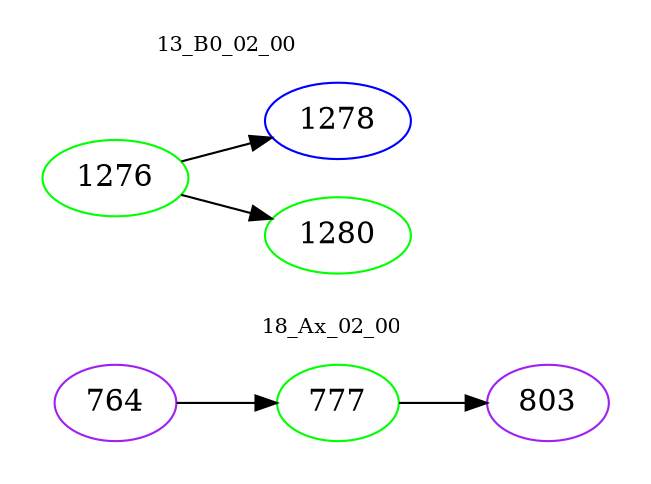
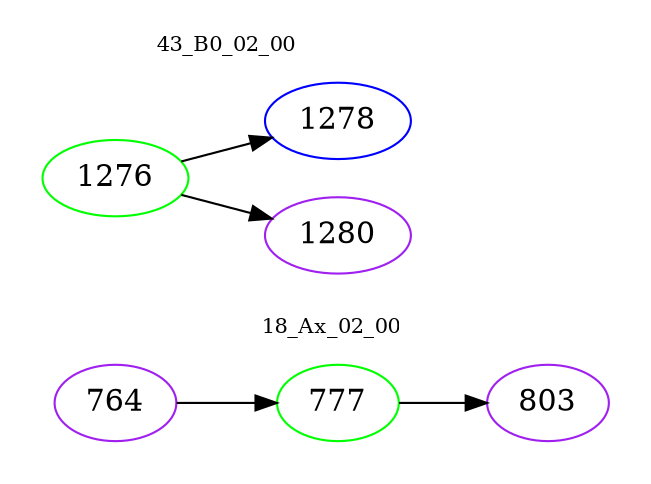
(227, 46) -> (227, 46)
(338, 235) -> (338, 235)
